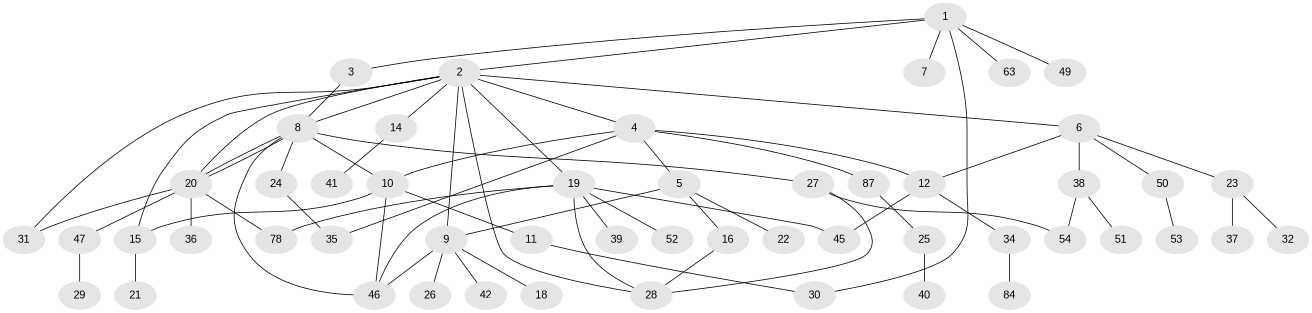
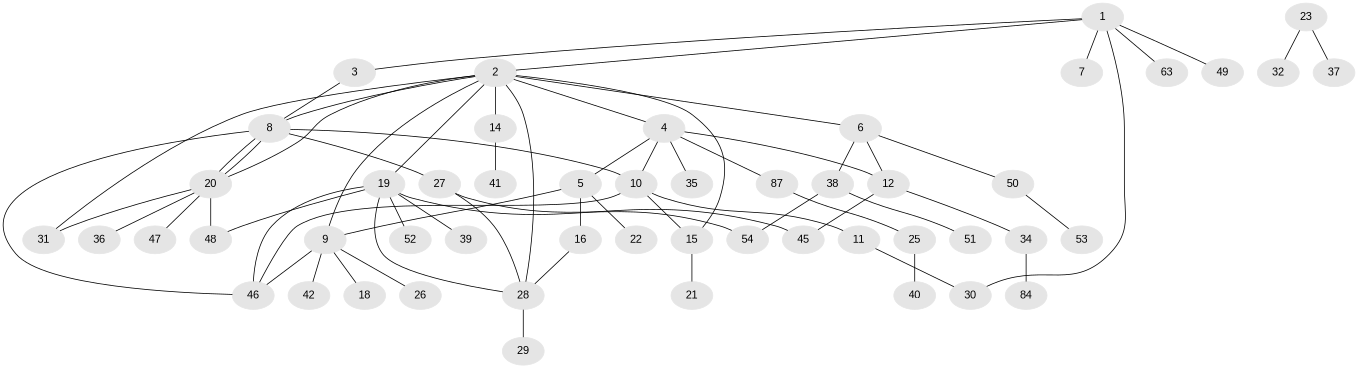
(1156, 156) -> none
(276, 184) -> none
(276, 240) -> (211, 240)
(80, 268) -> (523, 323)
